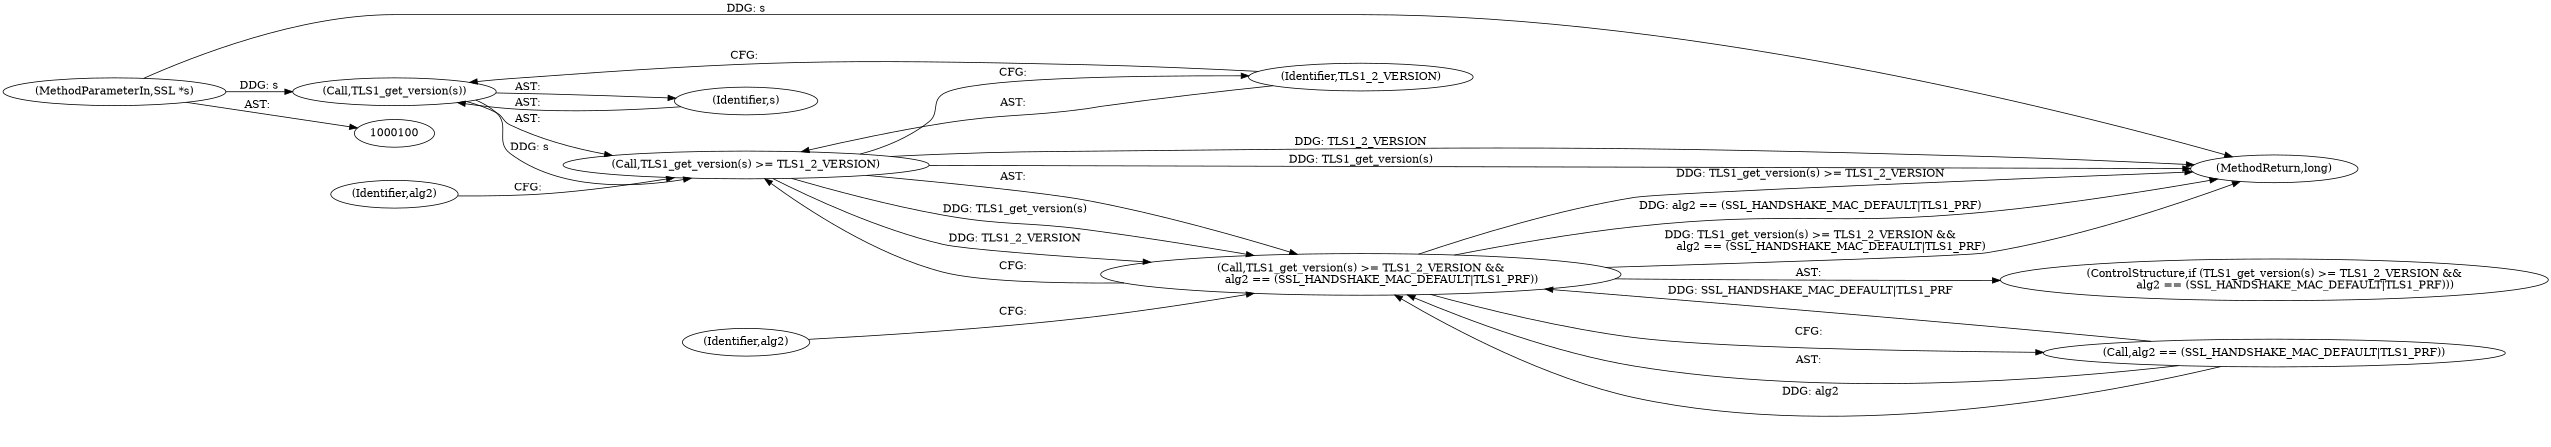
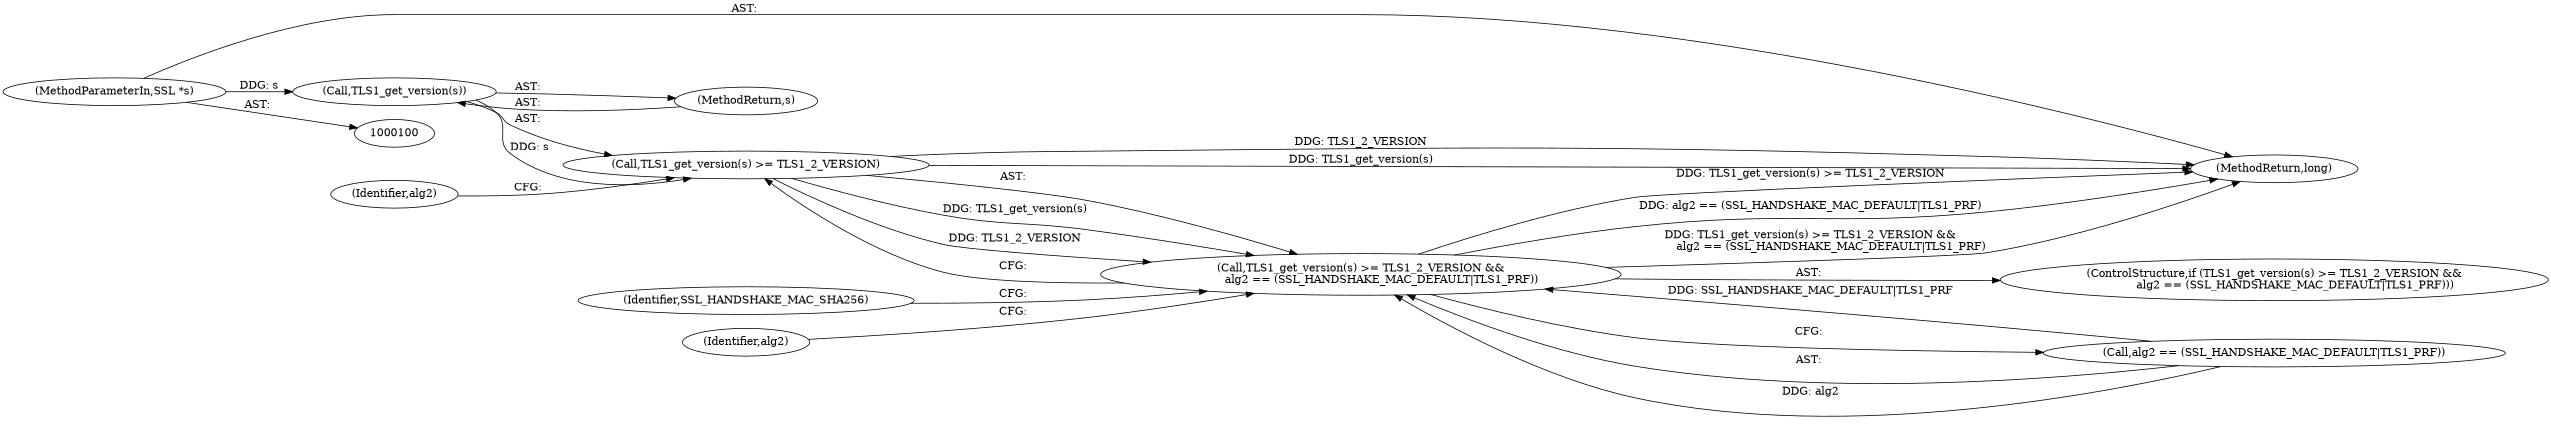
(746, 9) -> (746, 9)
(1361, 77) -> none
(746, 101) -> (746, 101)
none -> (746, 301)
